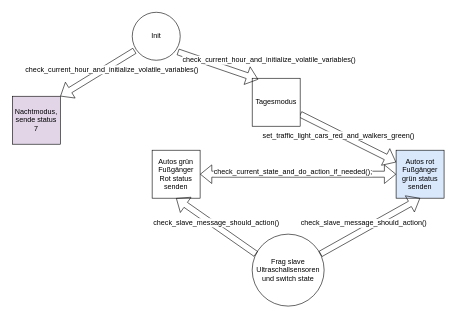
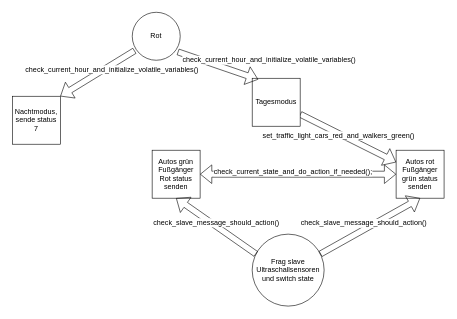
(156, 36) -> (156, 36)
(36, 120) -> (36, 120)
(420, 174) -> (420, 174)
